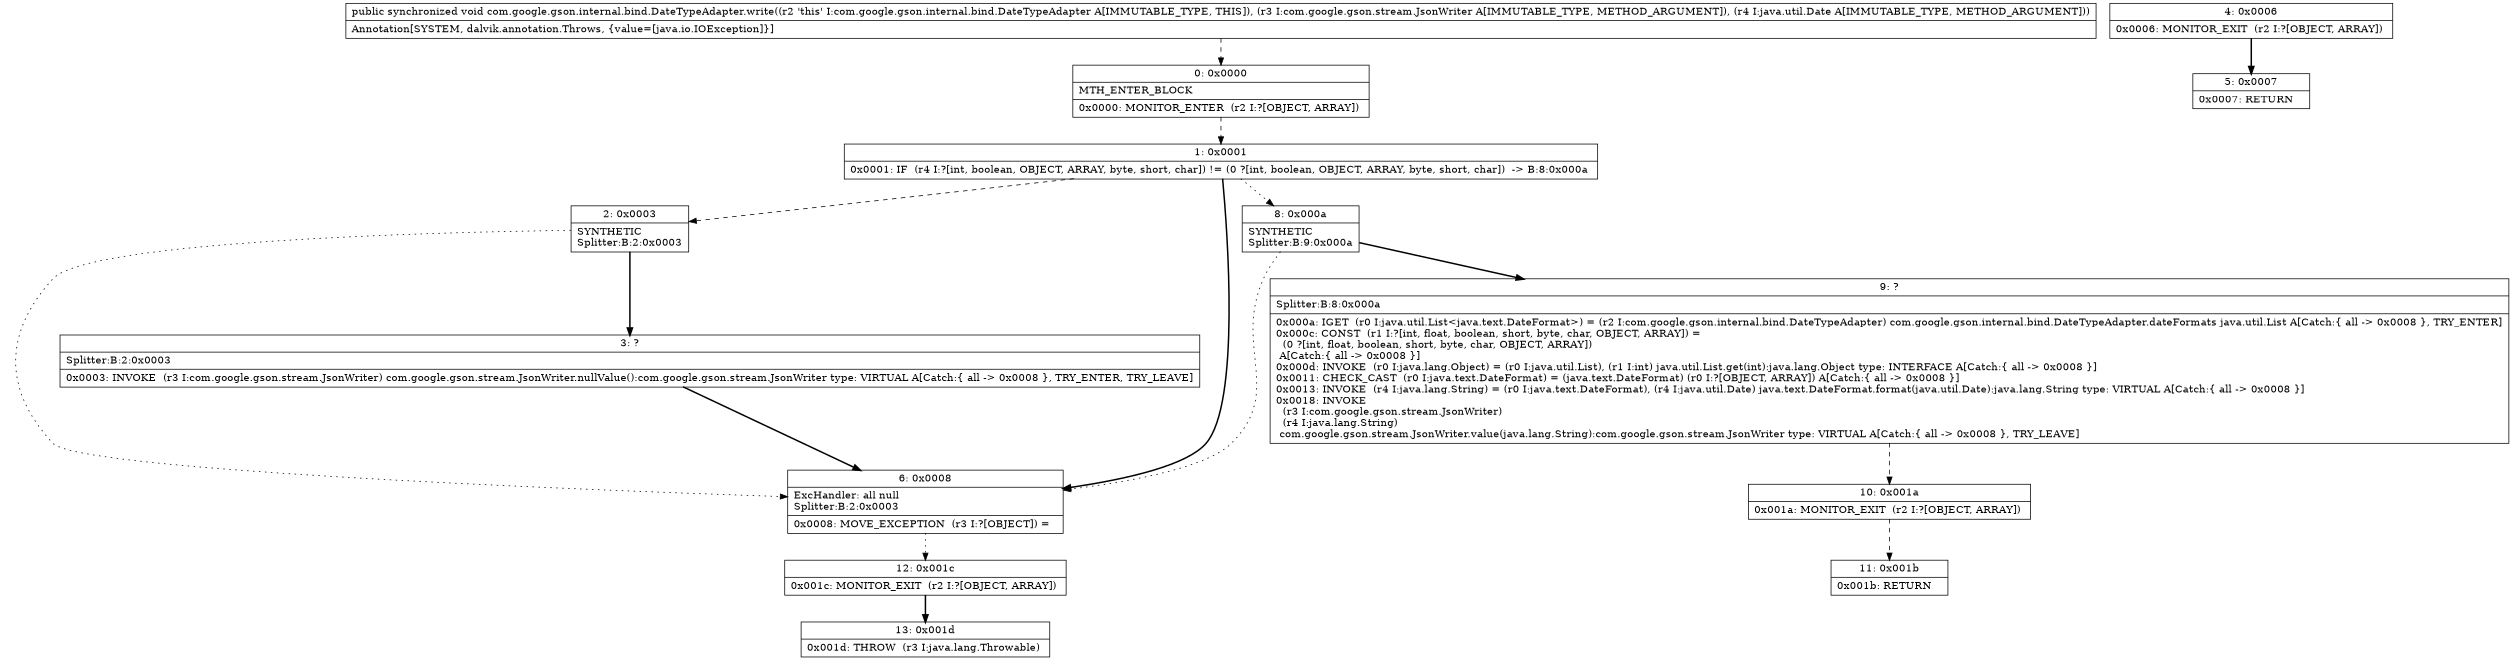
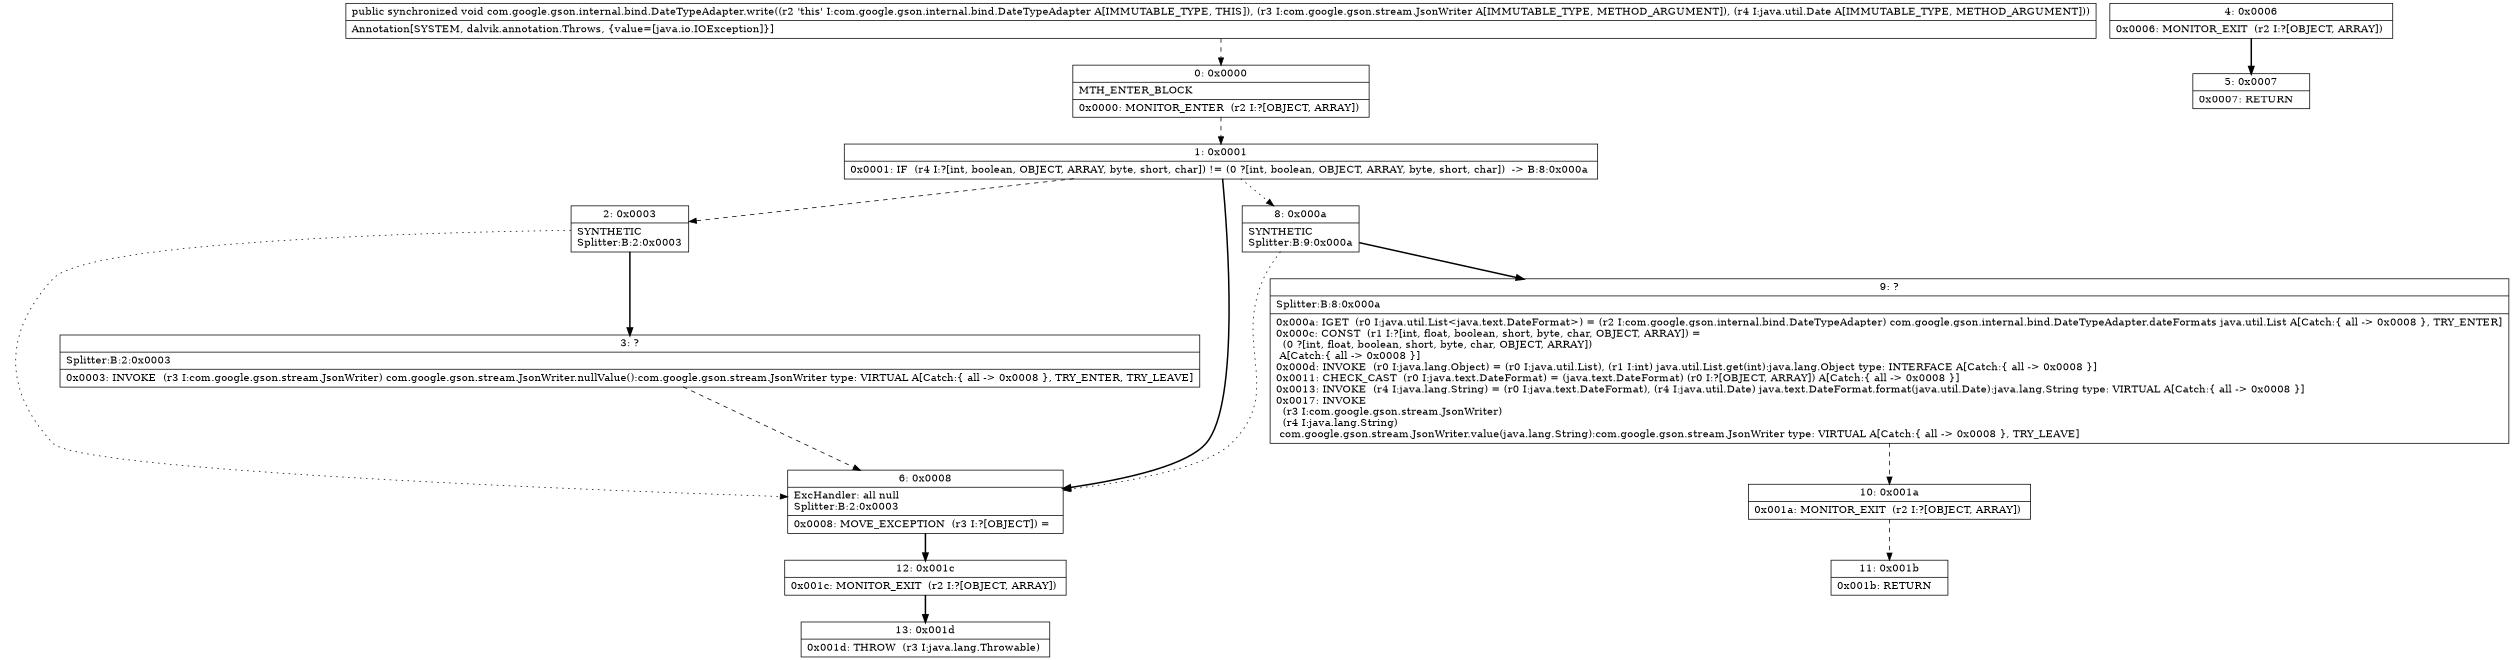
(1325, 401) -> (1325, 401)
(768, 427) -> (768, 427)
(925, 543) -> (925, 543)
